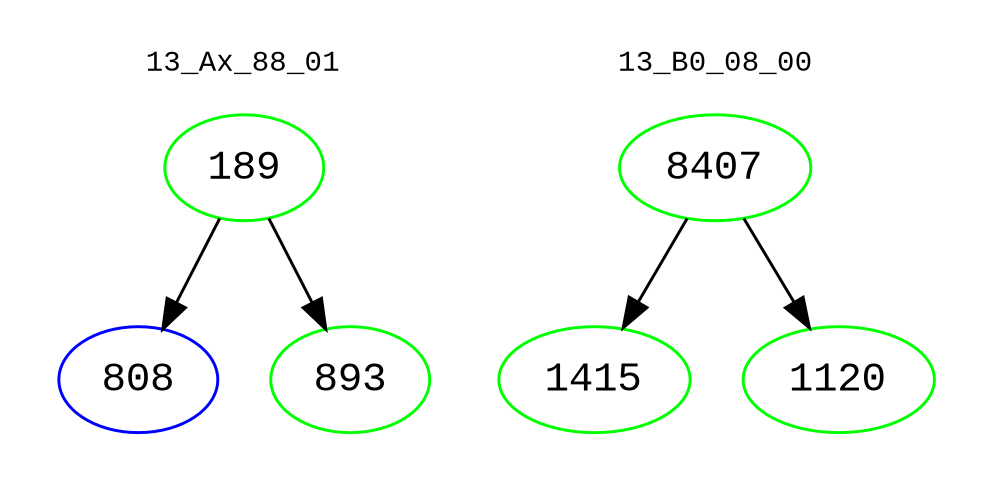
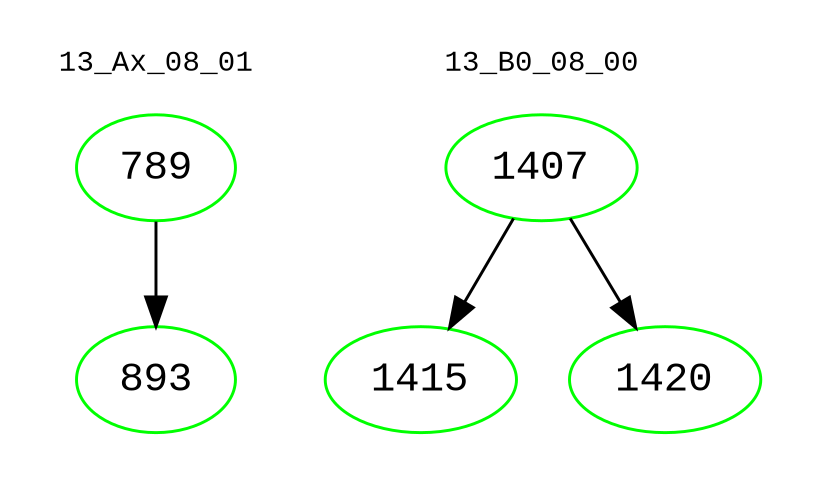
(244, 63) -> (157, 63)
(244, 168) -> (156, 168)
(715, 168) -> (542, 168)
(138, 380) -> none
(839, 380) -> (665, 380)
